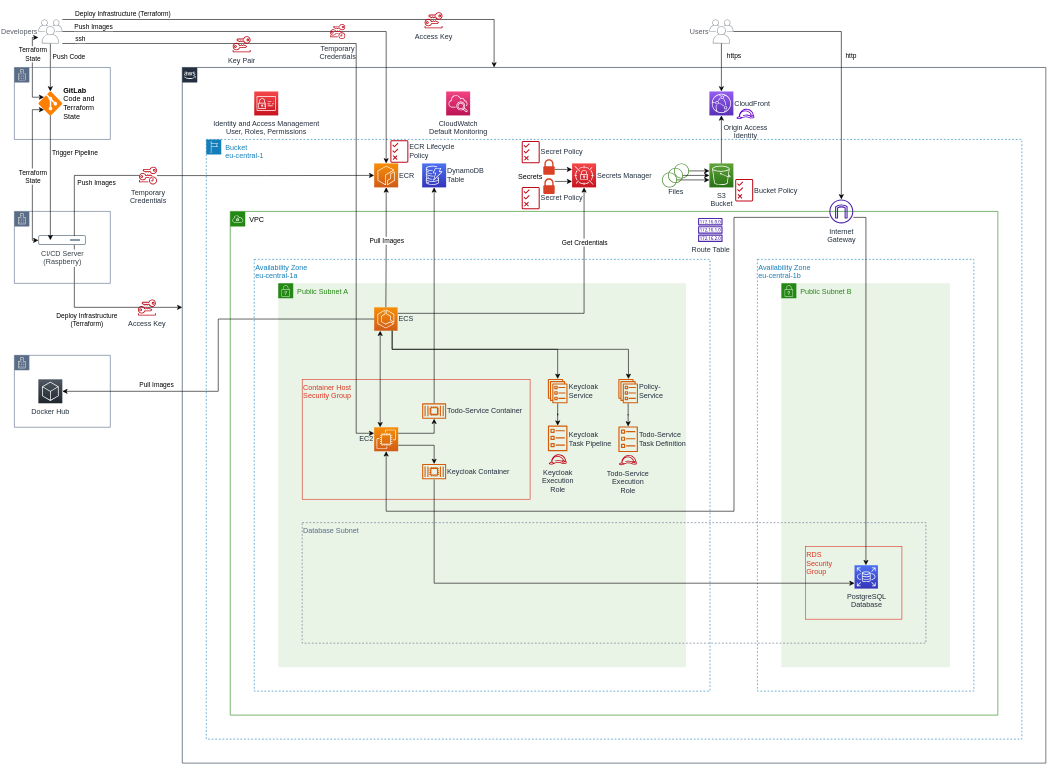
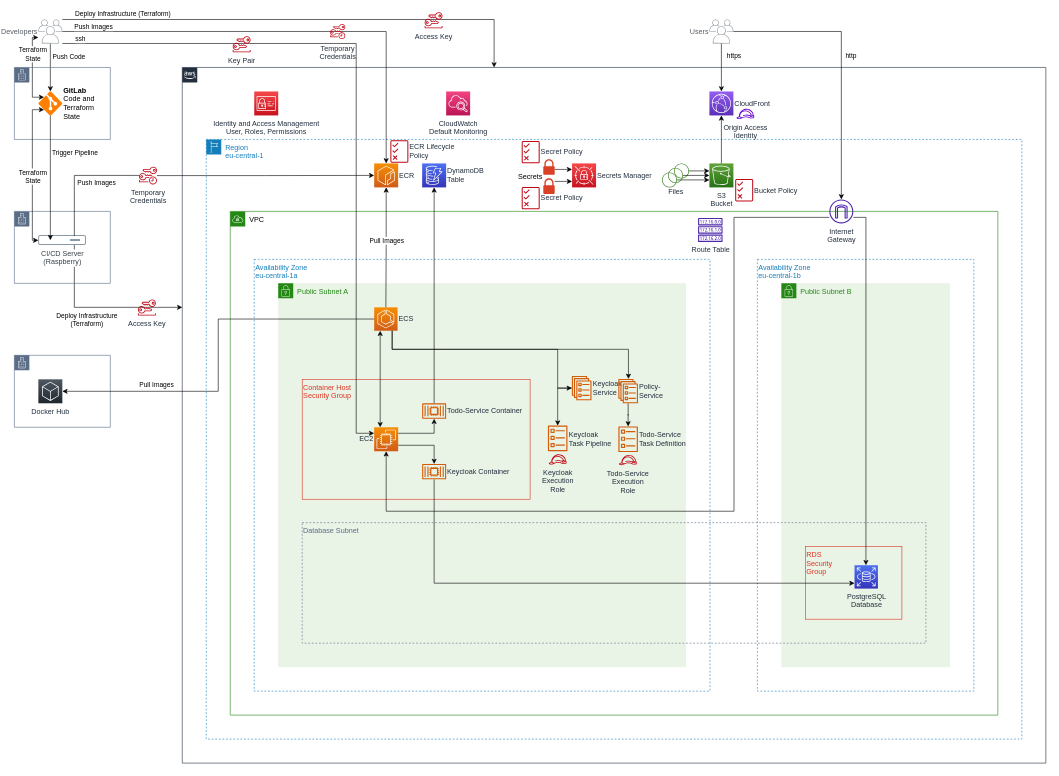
(249, 152) -> (249, 152)
(584, 243) -> none
(558, 391) -> (582, 388)
